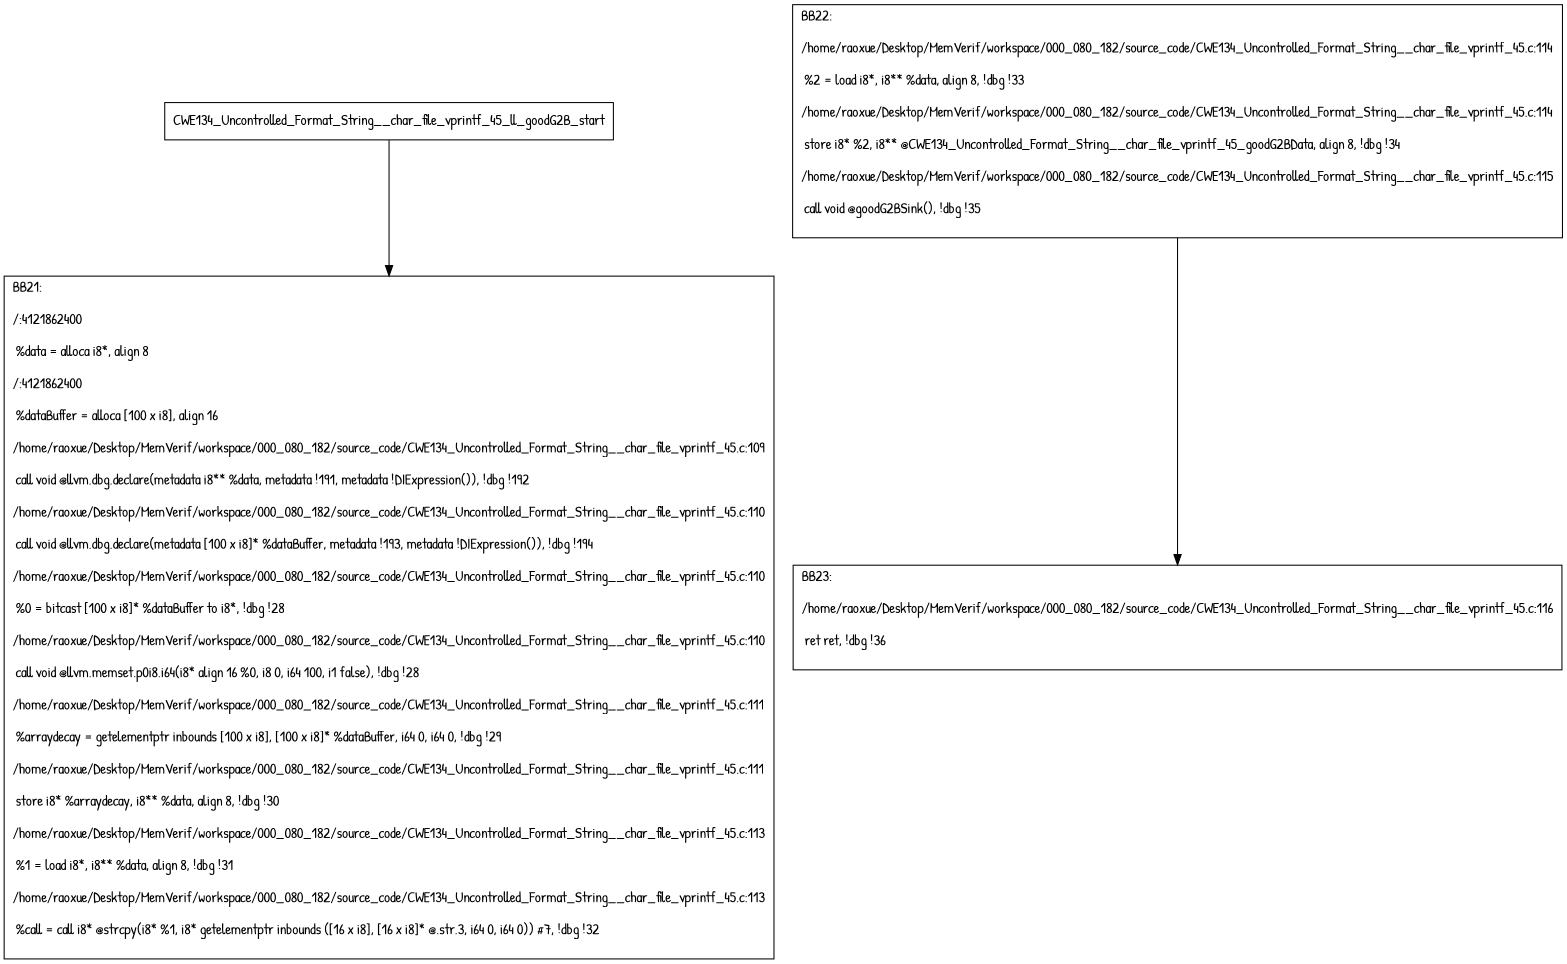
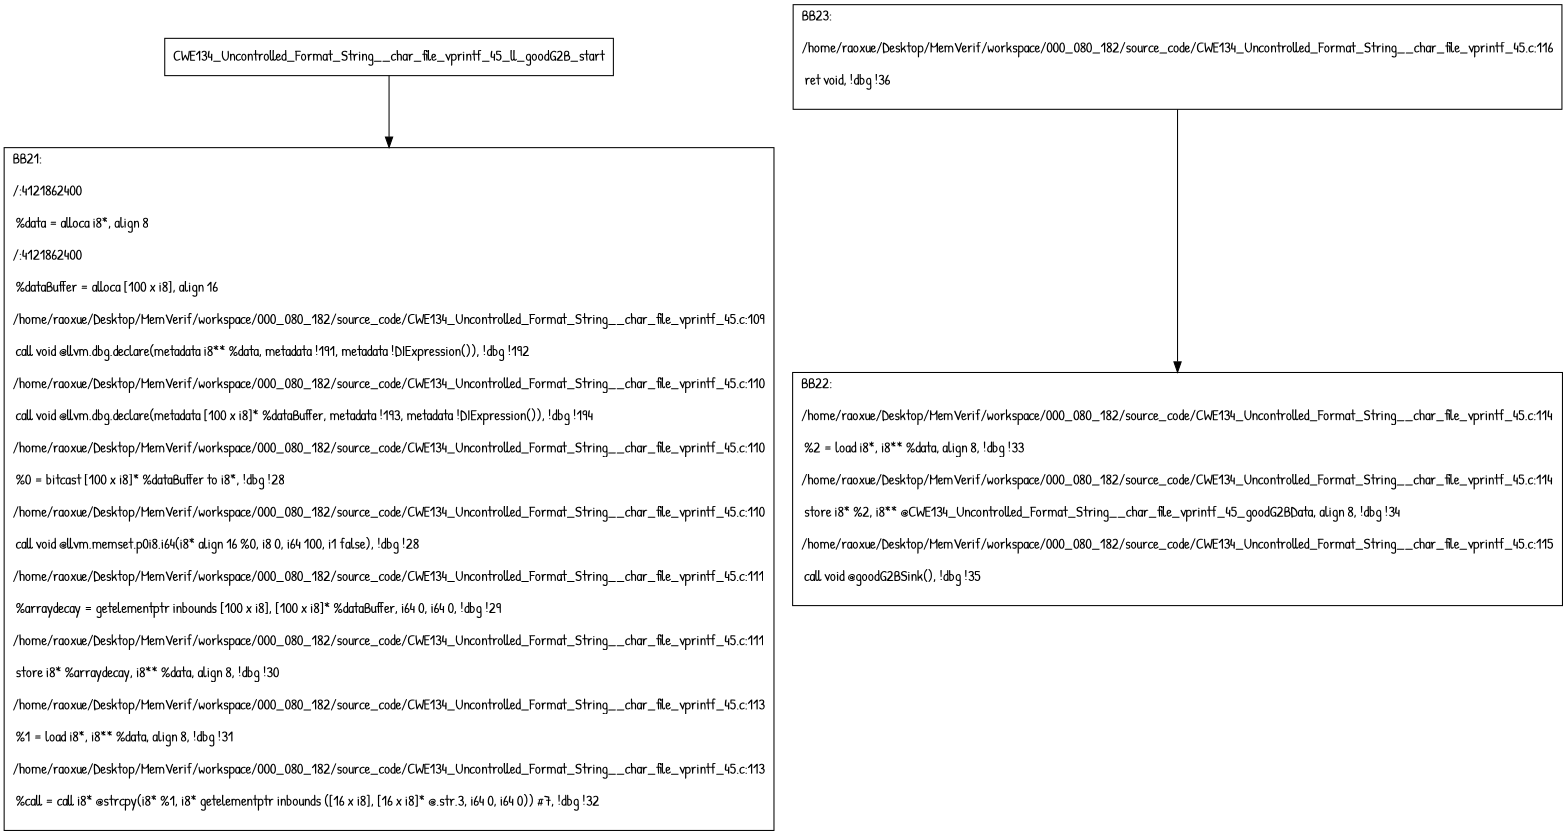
(1178, 396) -> (1178, 236)
(844, 641) -> (846, 80)
